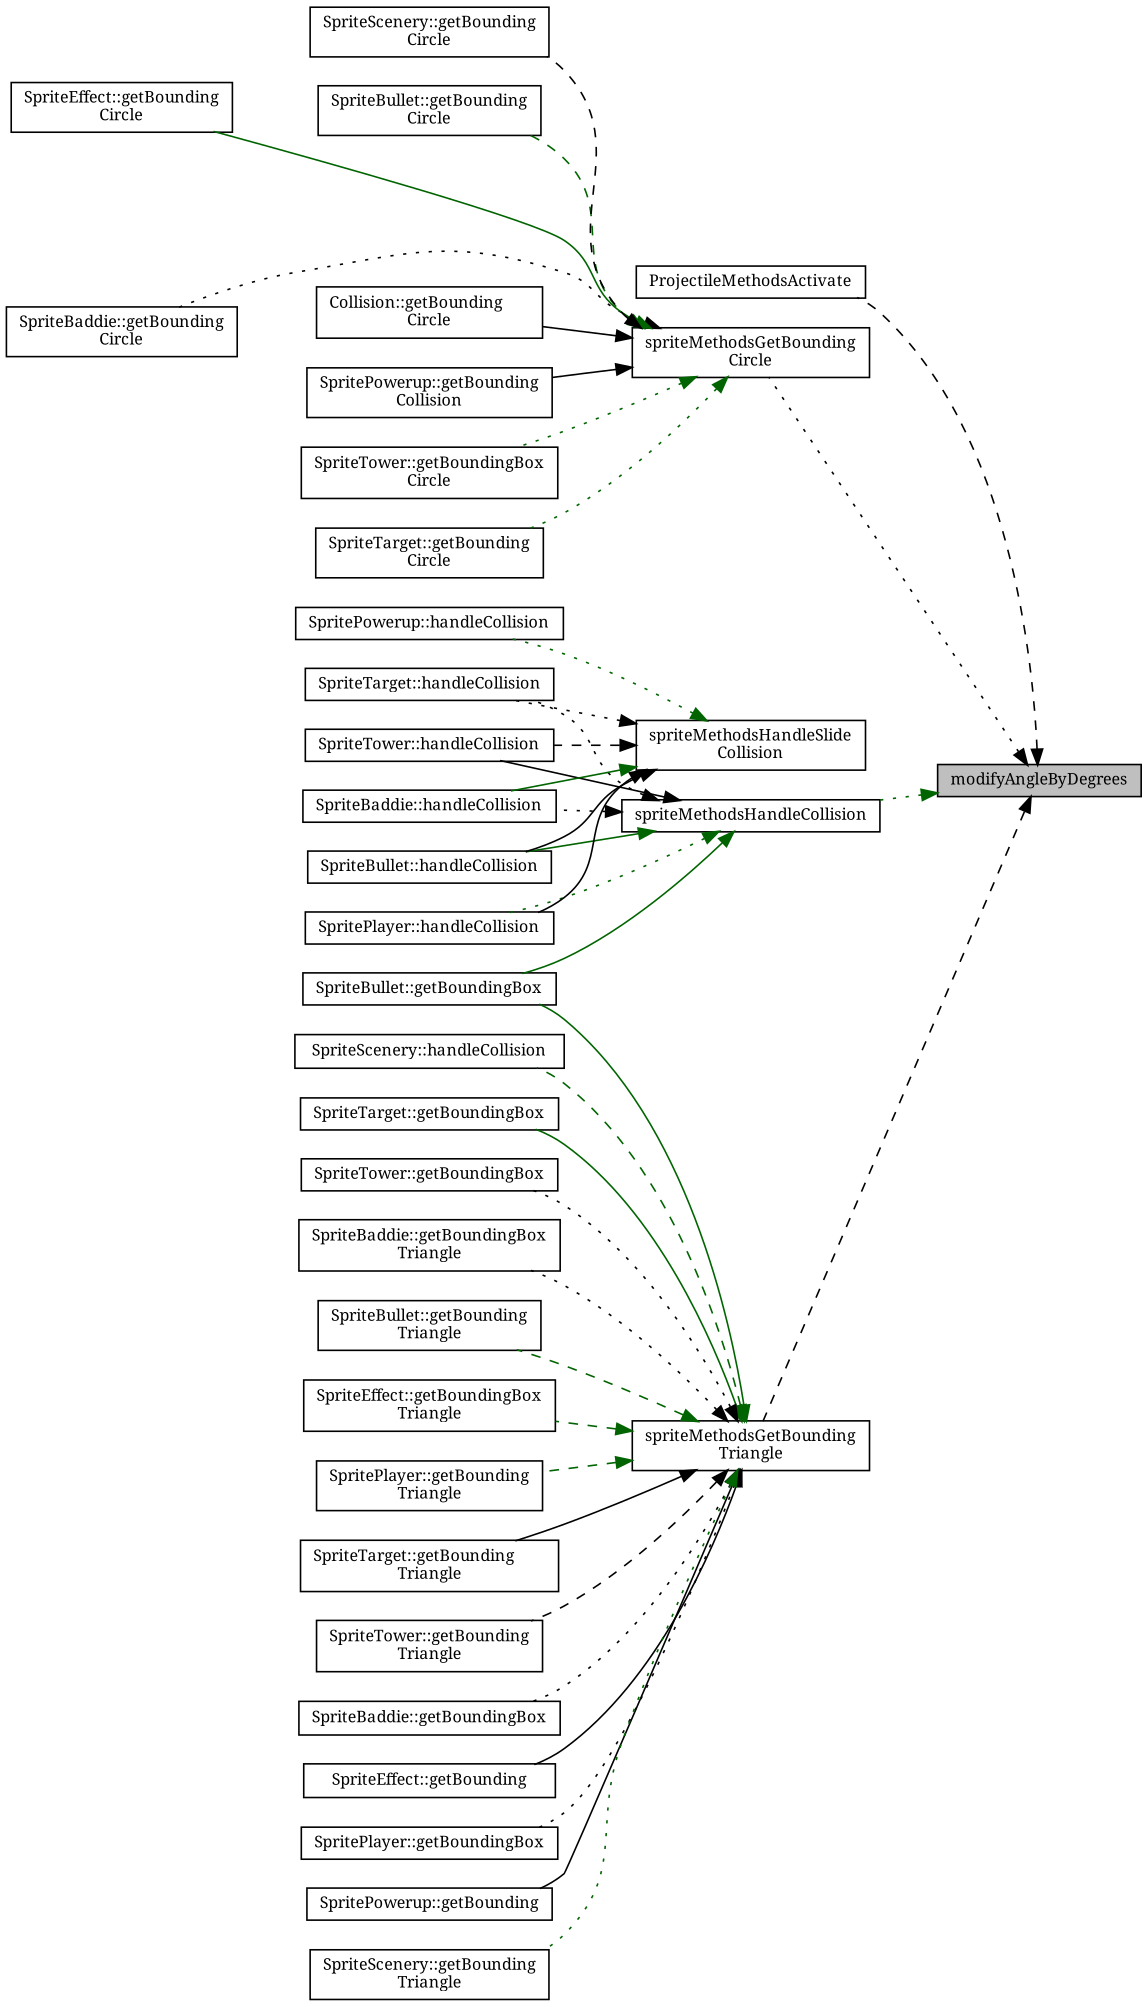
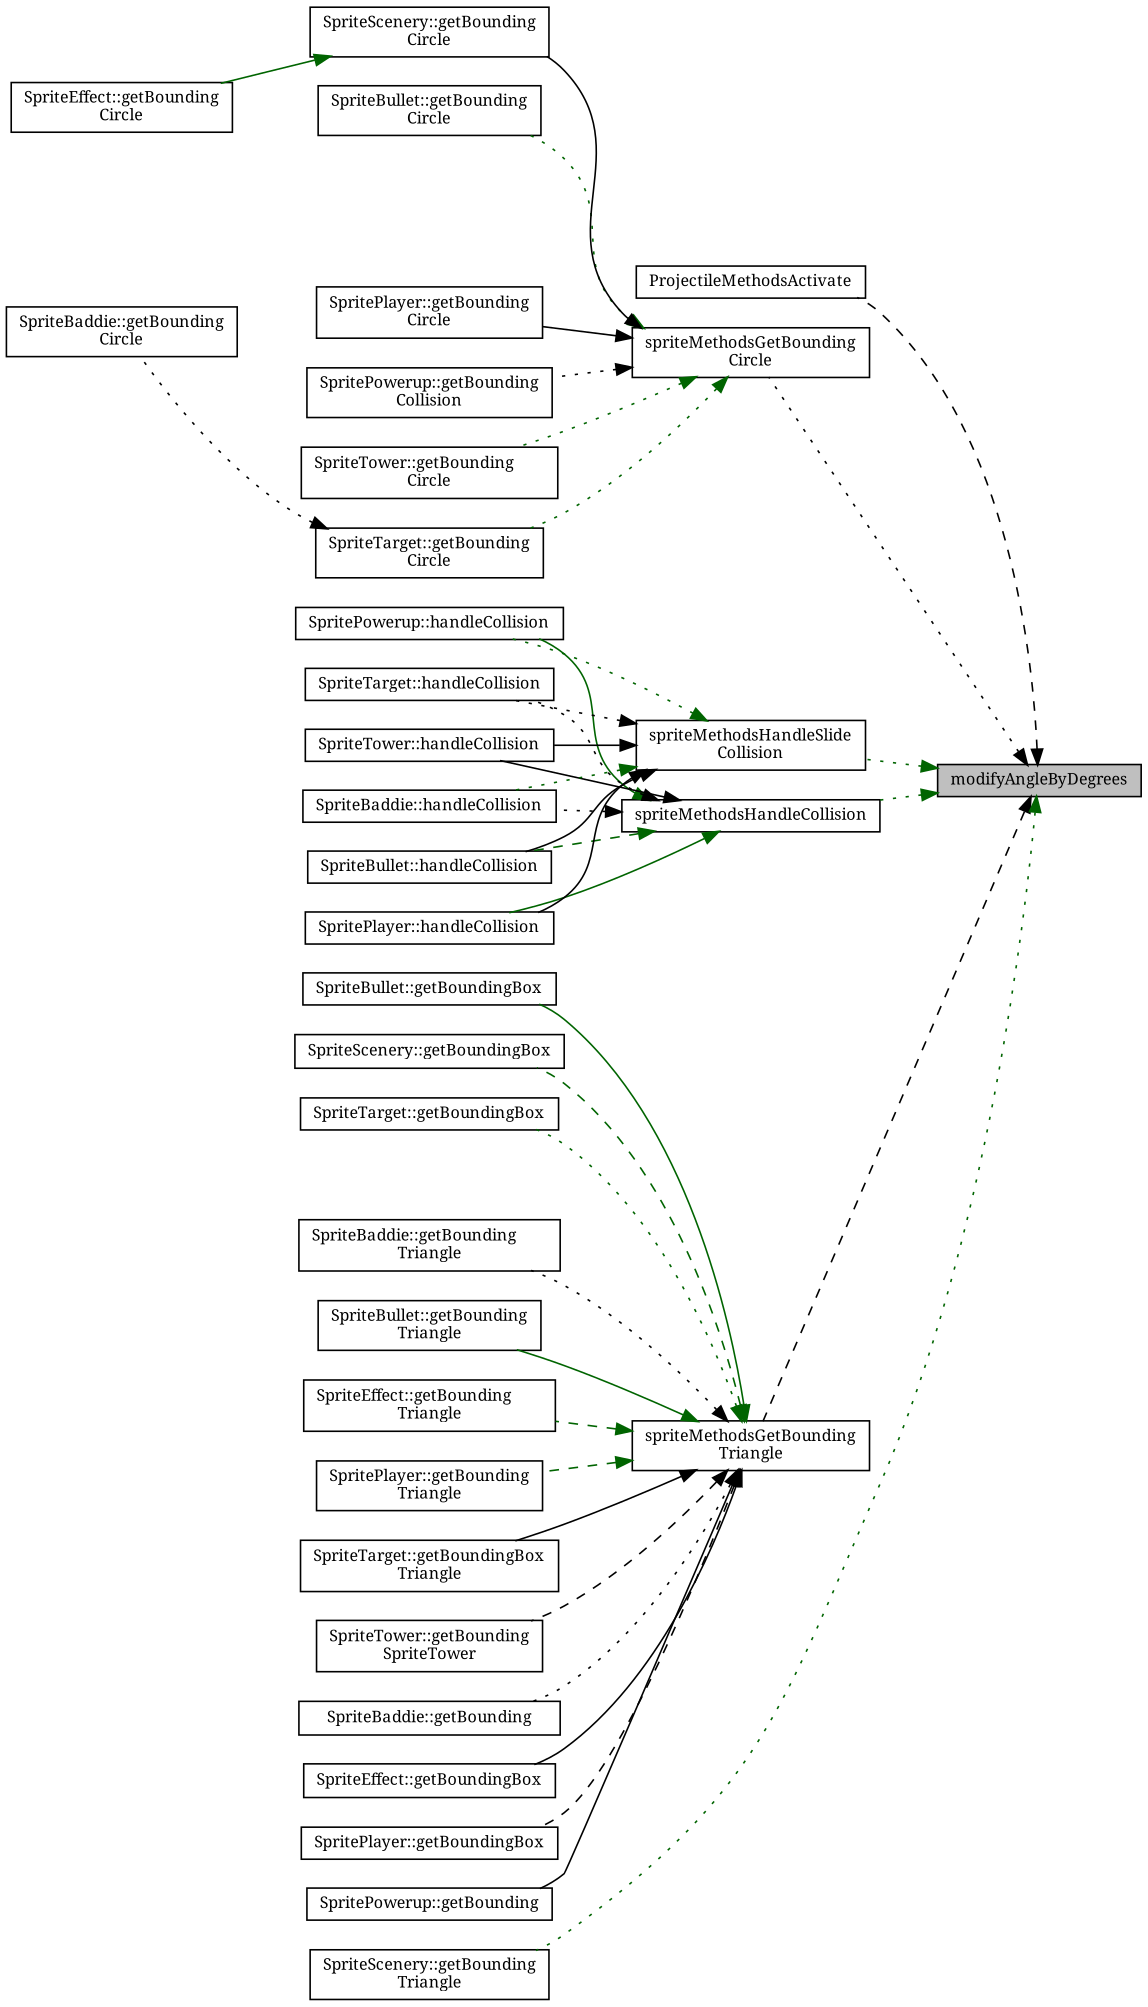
(594, 185) -> (594, 185)
(584, 188) -> (584, 188)
(443, 197) -> (268, 72)
(417, 253) -> (217, 449)
(430, 313) -> (430, 313)
(584, 373) -> (584, 373)
(430, 473) -> (430, 473)
(579, 745) -> (579, 745)
none -> (894, 763)
(555, 783) -> (555, 783)
(582, 843) -> (582, 843)
(609, 881) -> (609, 881)
(630, 920) -> (591, 703)
(430, 1051) -> (430, 1051)
(430, 1175) -> none
(430, 1245) -> (430, 1245)
(660, 1249) -> (660, 1249)
(601, 1380) -> (601, 1380)
(430, 1406) -> (430, 1406)
(430, 1566) -> (430, 1566)
(430, 1646) -> (430, 1646)
(655, 1669) -> (655, 1669)
(430, 1718) -> (430, 1718)
(430, 1781) -> (430, 1781)
(608, 1806) -> (898, 1438)
